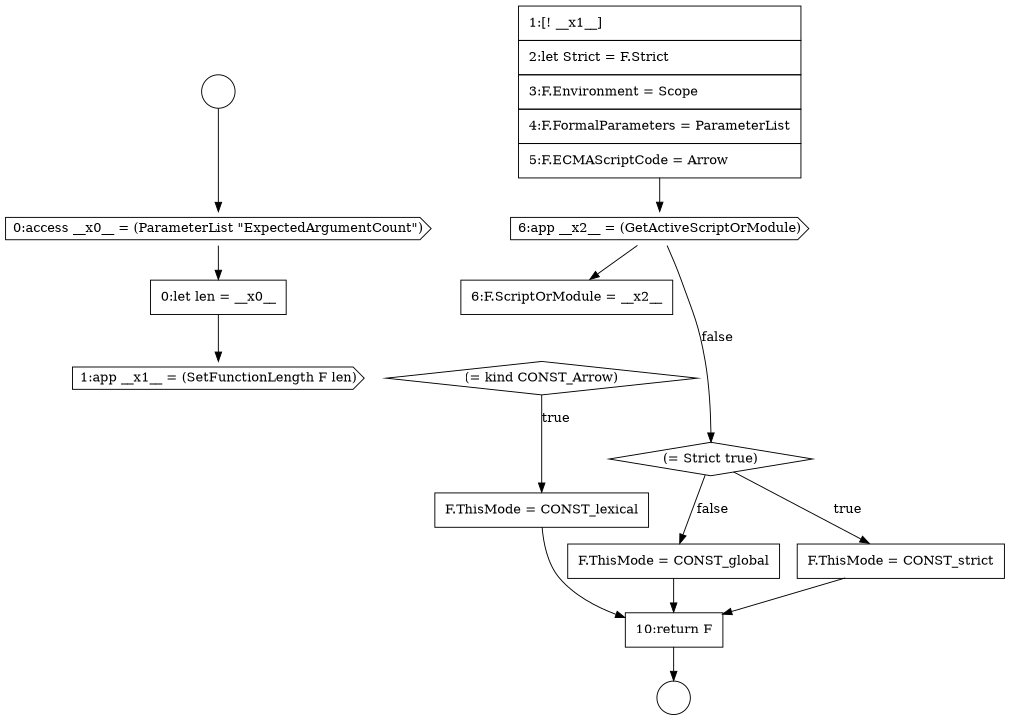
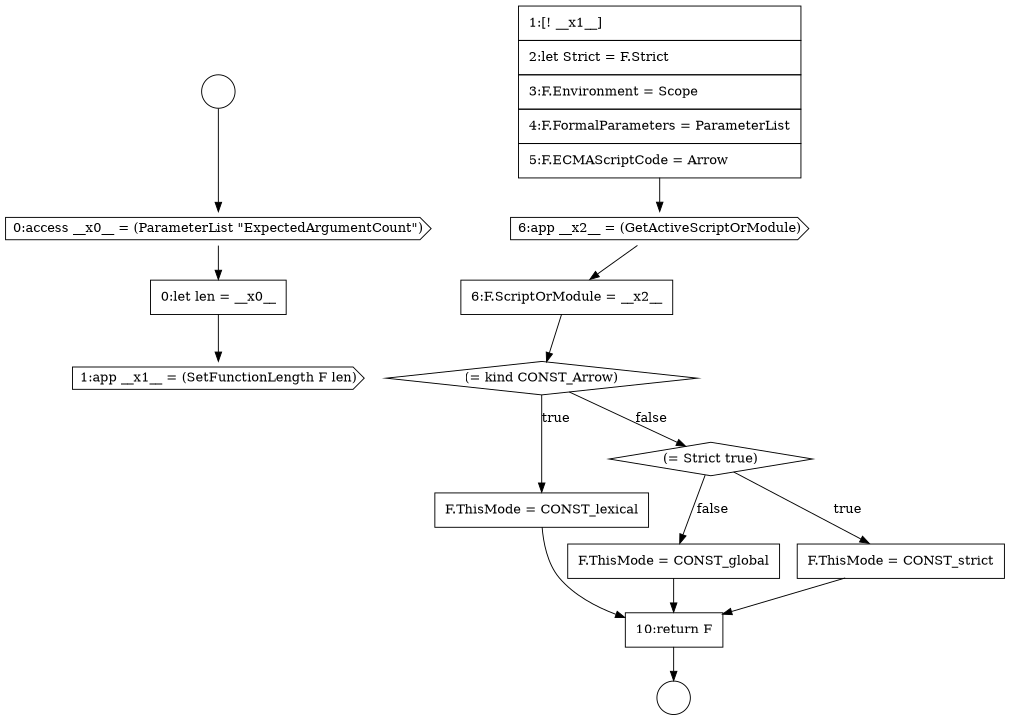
none -> (555, 334)
(700, 337) -> (623, 417)
